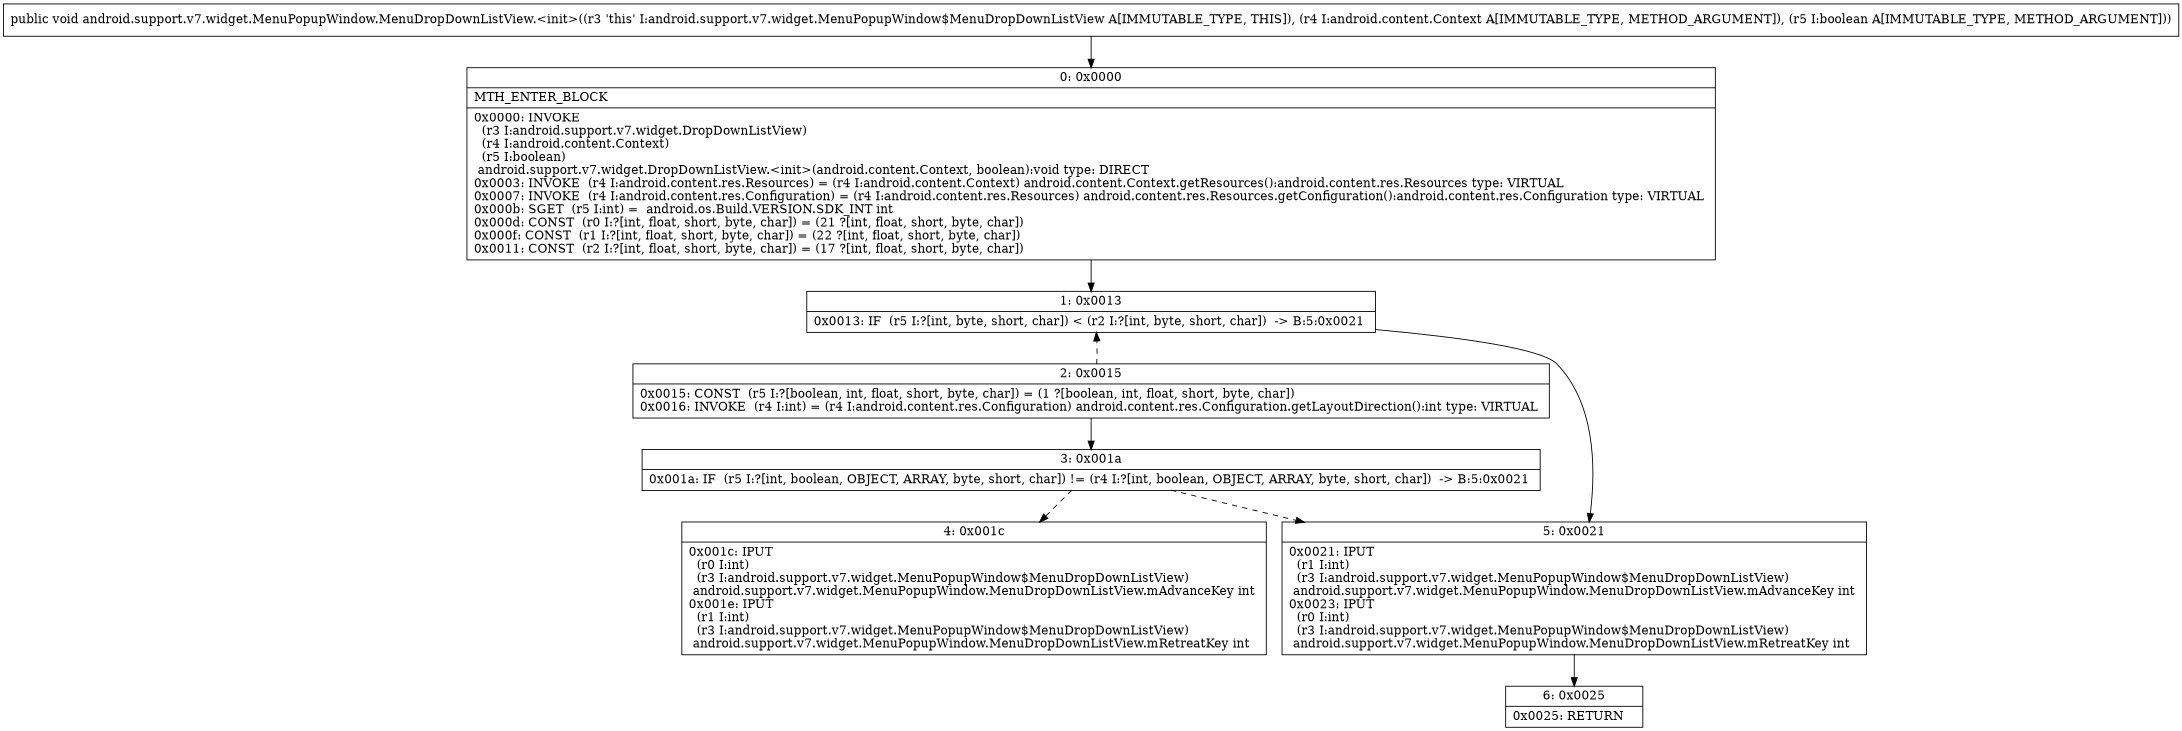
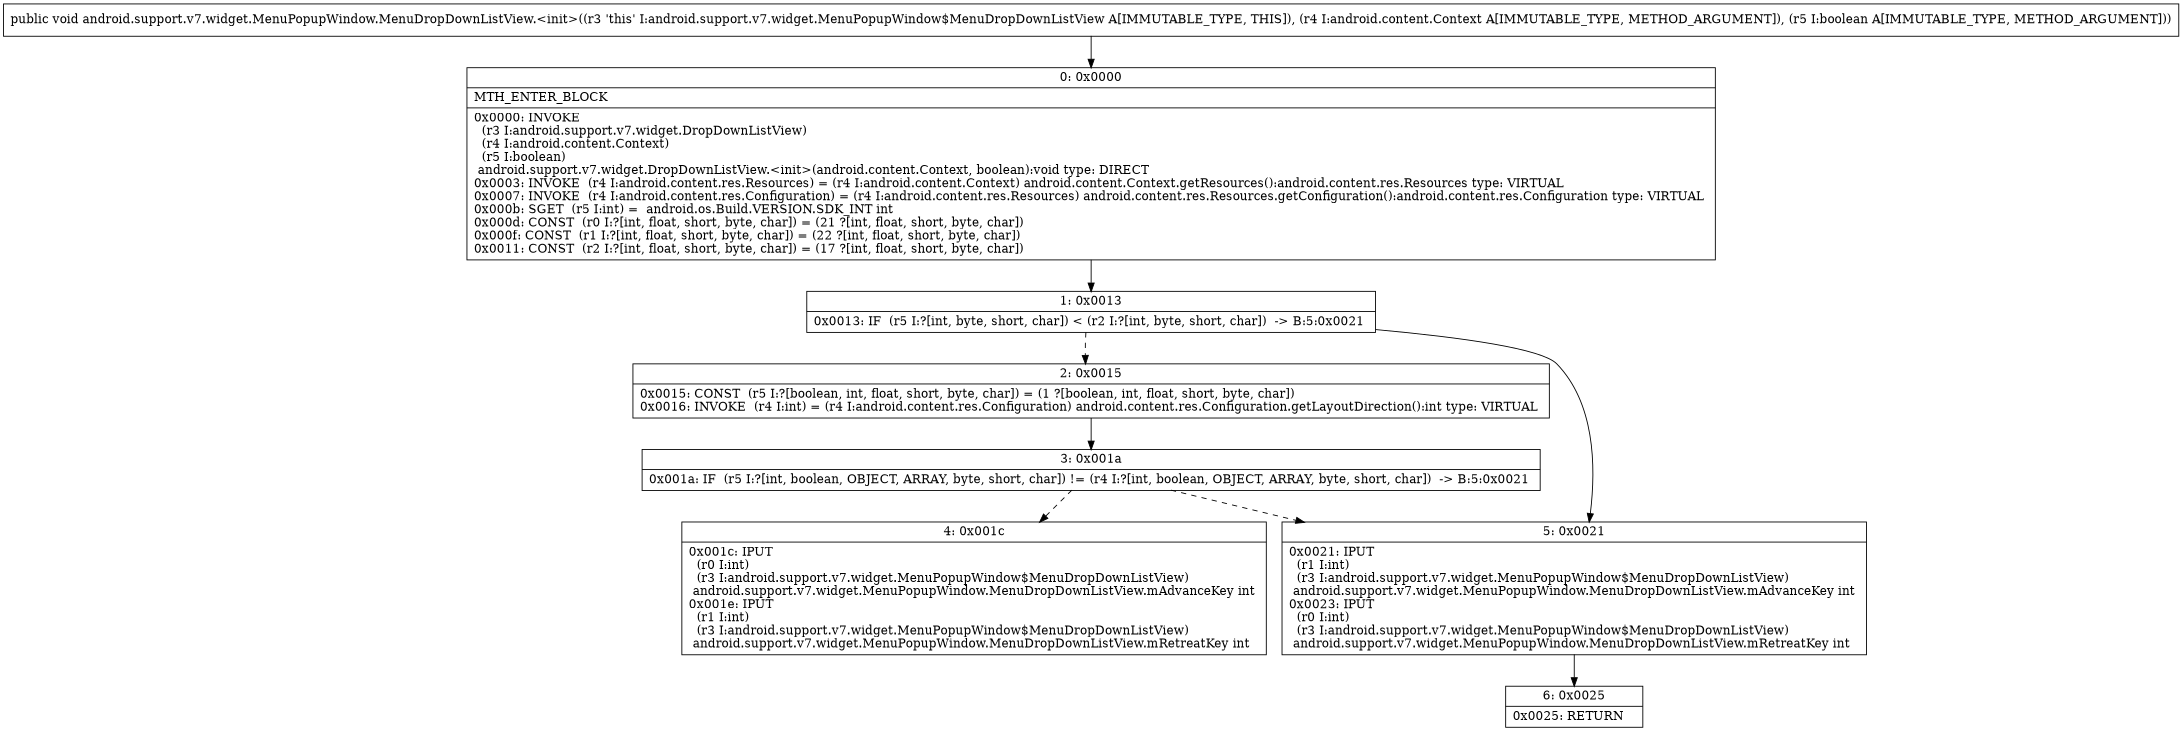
(1097, 353) -> (1085, 344)
